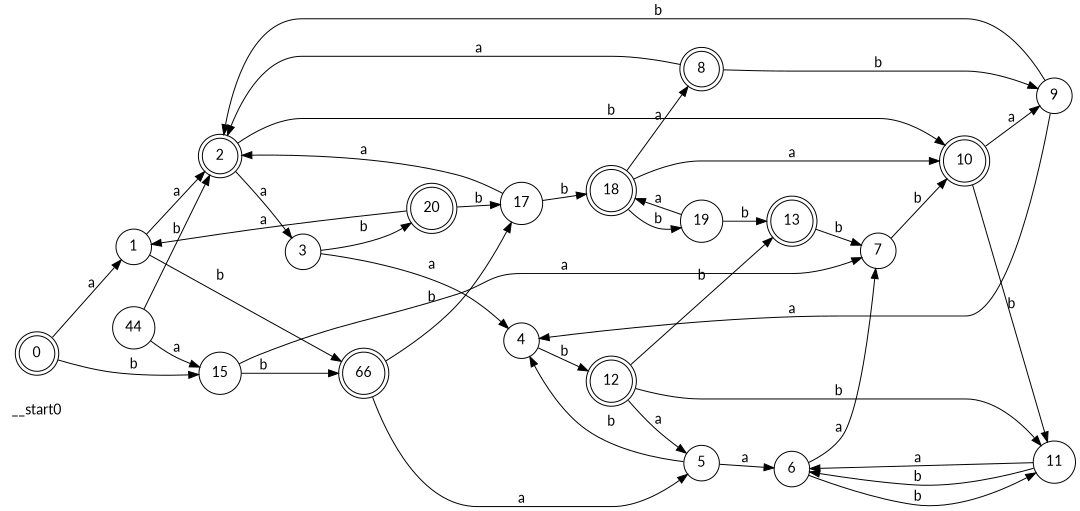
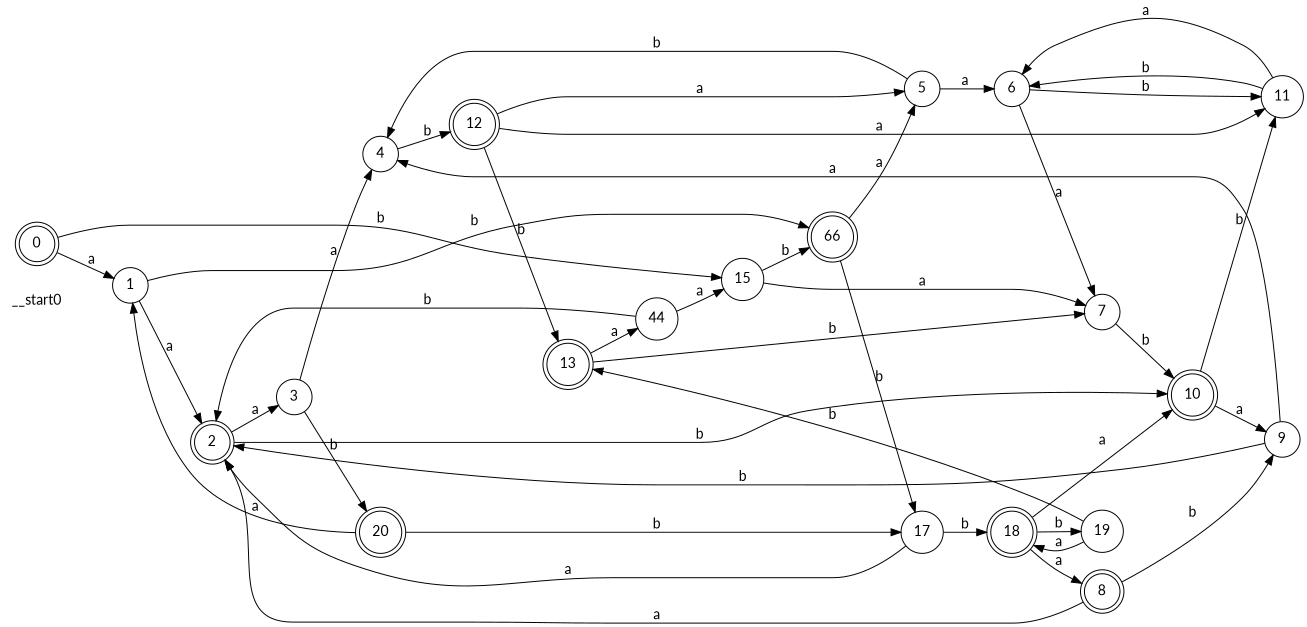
none -> (610, 343)
(839, 392) -> (879, 127)
